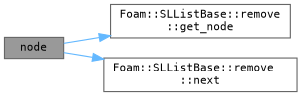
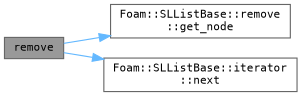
(34, 48) -> (34, 48)
(200, 75) -> (200, 75)
